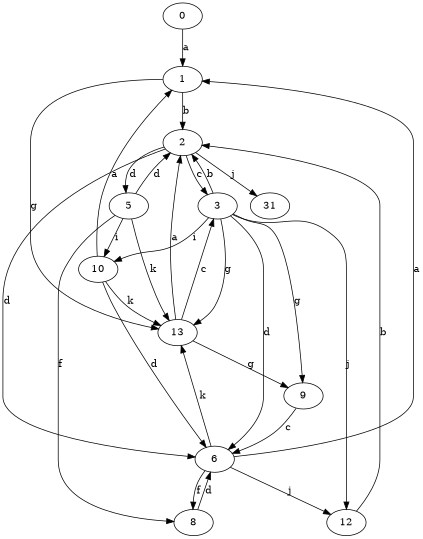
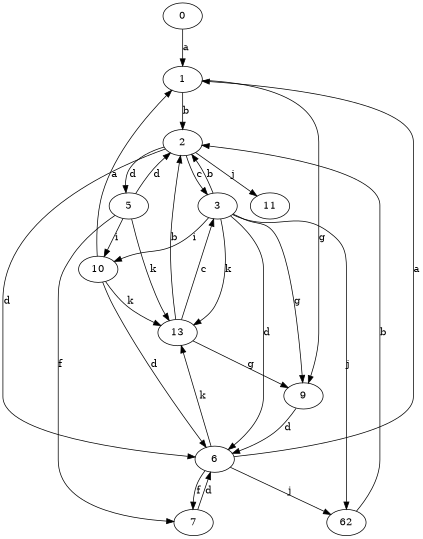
(31, 191) -> (319, 187)
(270, 206) -> (270, 206)
(175, 238) -> (175, 238)
(228, 269) -> (228, 269)
(288, 428) -> (288, 428)
(194, 523) -> (194, 523)
(346, 523) -> (346, 523)
